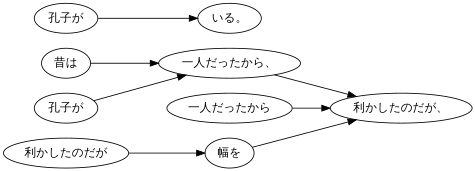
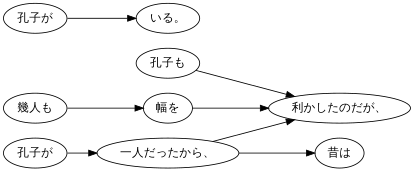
(120, 63) -> (273, 153)
(230, 108) -> (168, 63)
(66, 153) -> (35, 108)
